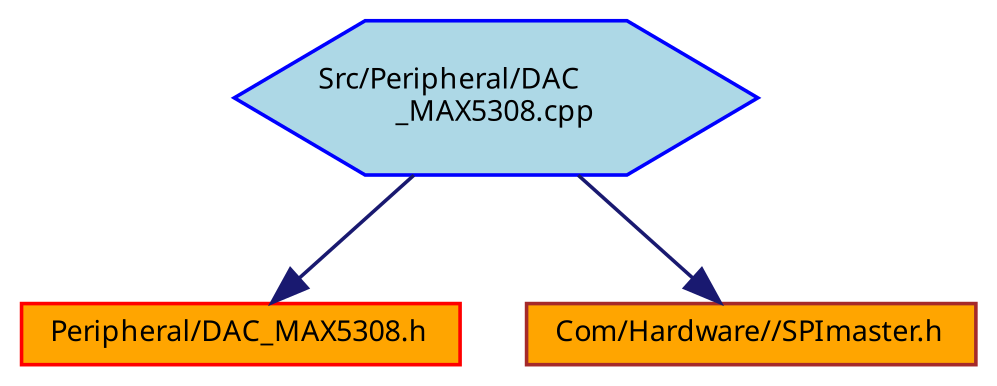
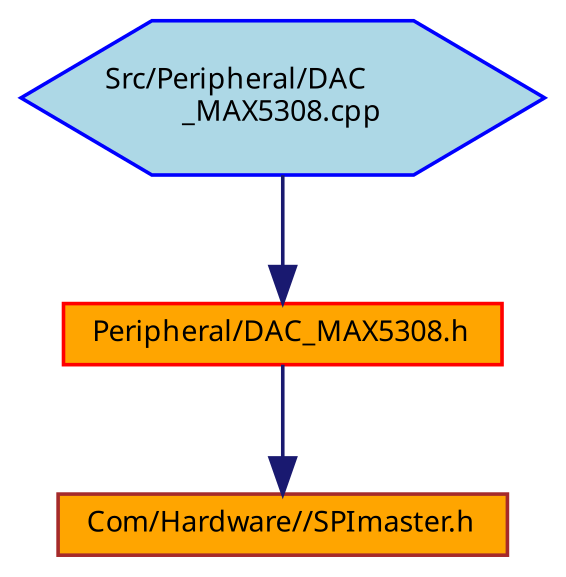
(636, 227) -> (283, 411)
